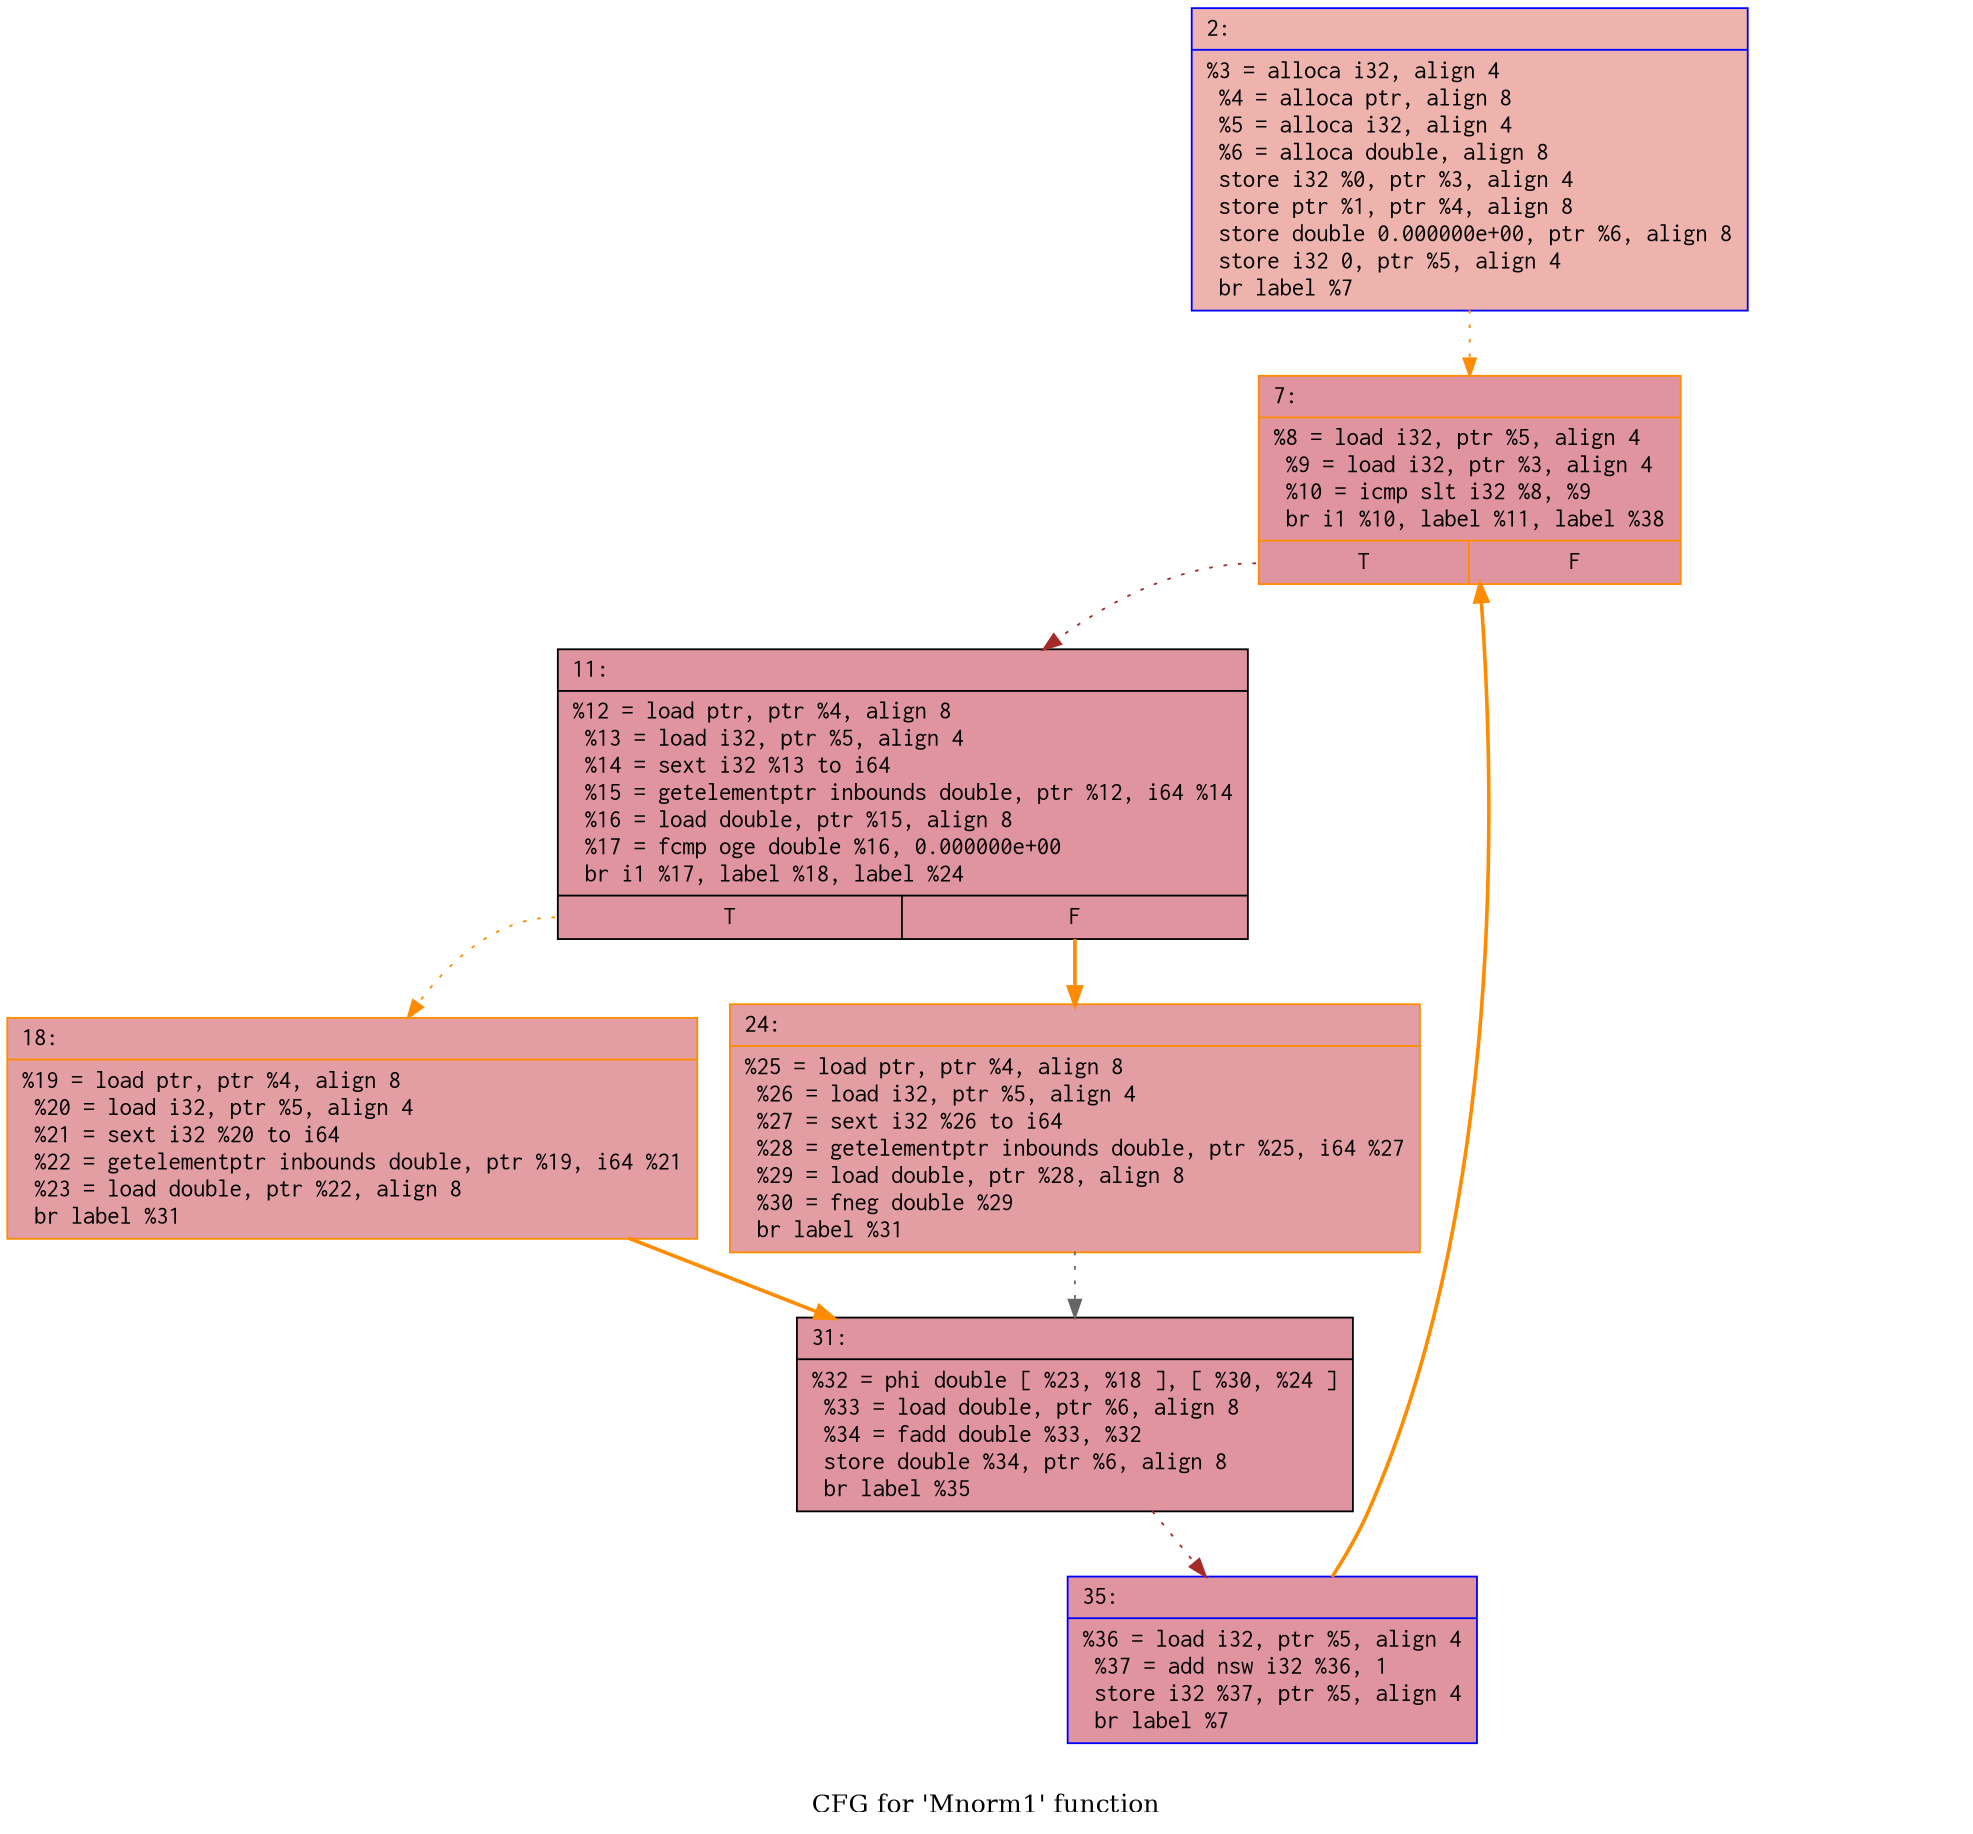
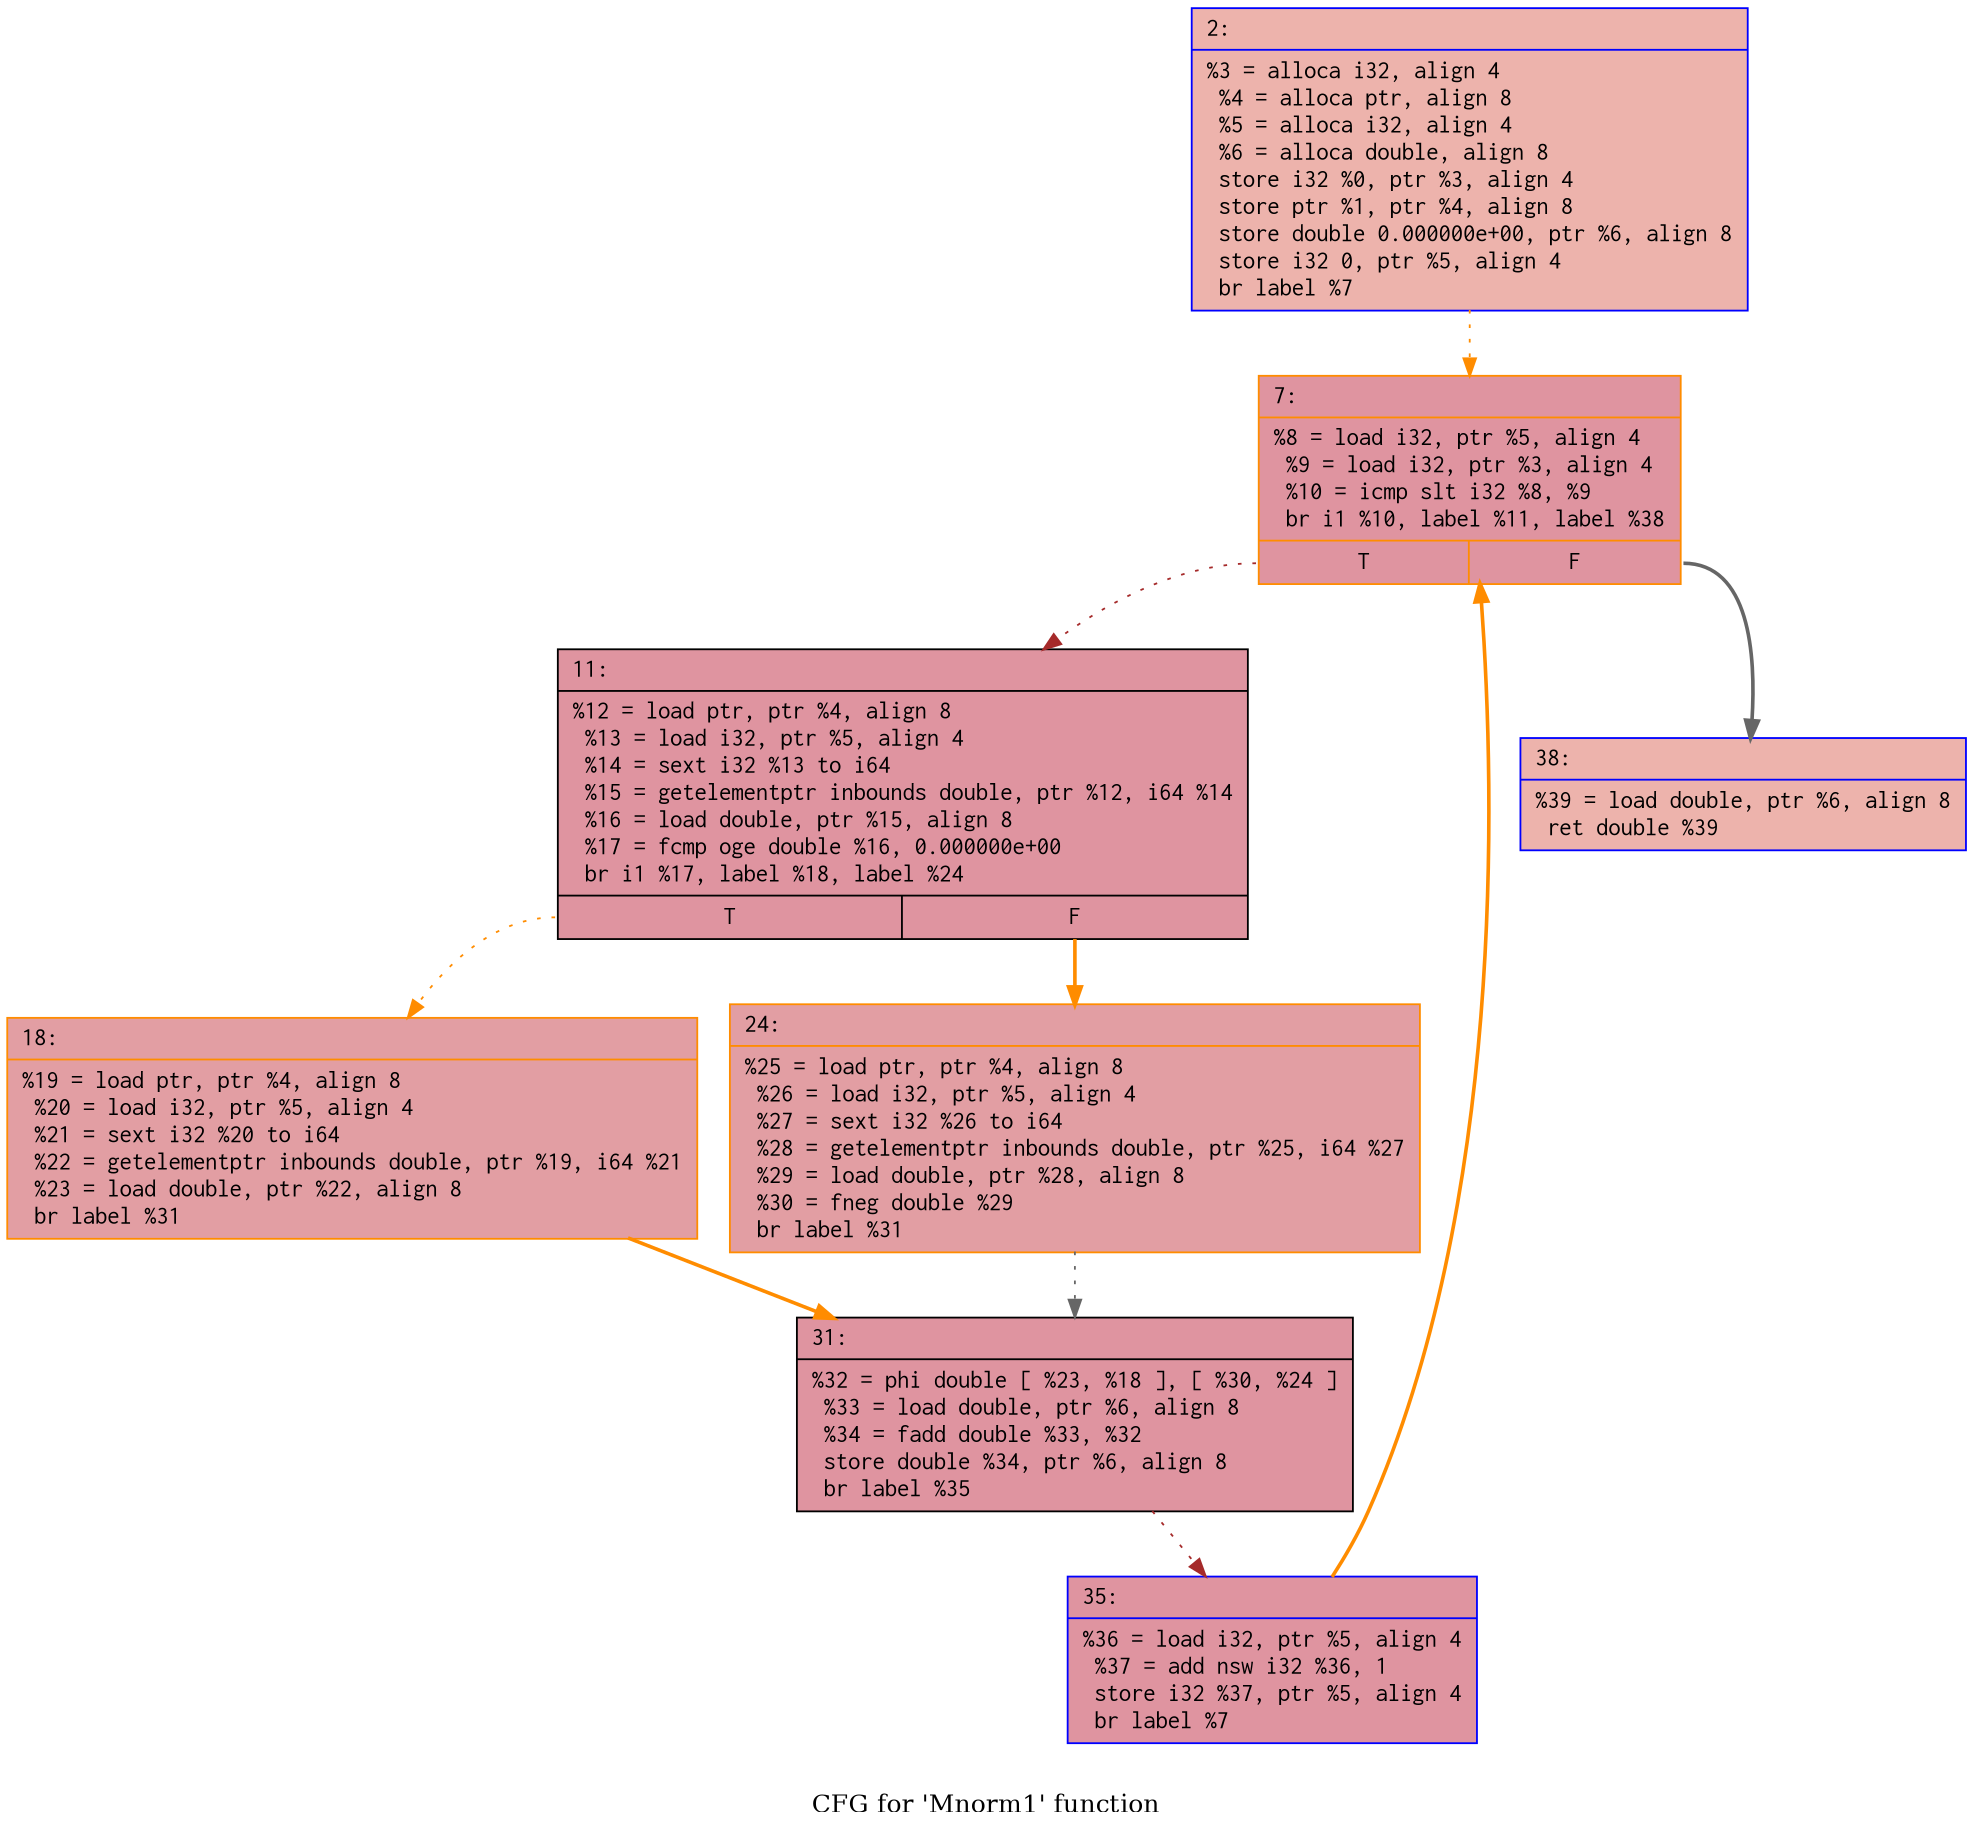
none -> (1743, 794)
